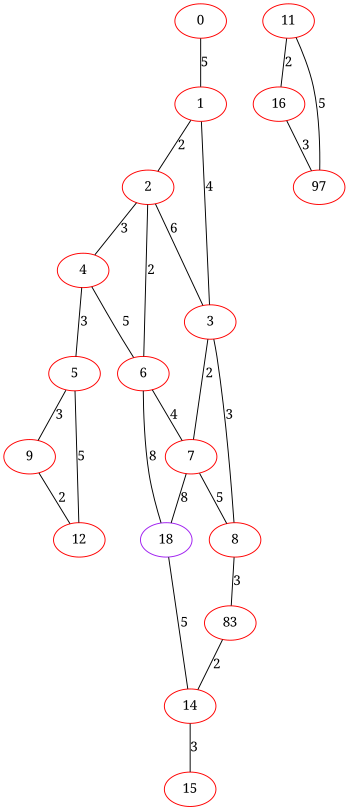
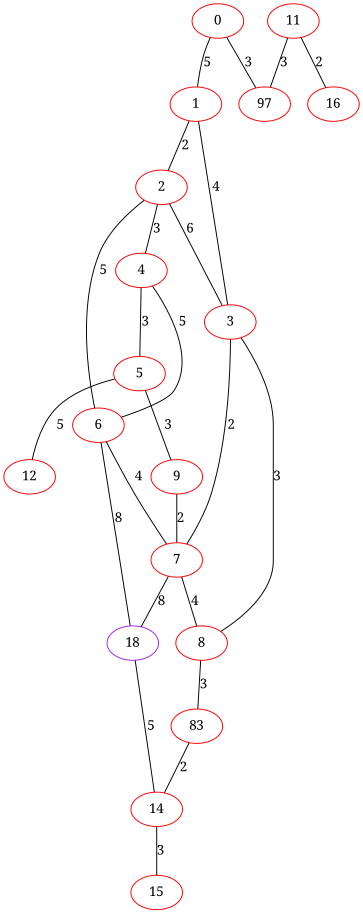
(322, 104) -> (284, 63)
(299, 146) -> (241, 62)
(151, 270) -> (103, 270)
(54, 498) -> (177, 518)
(220, 498) -> (195, 602)
